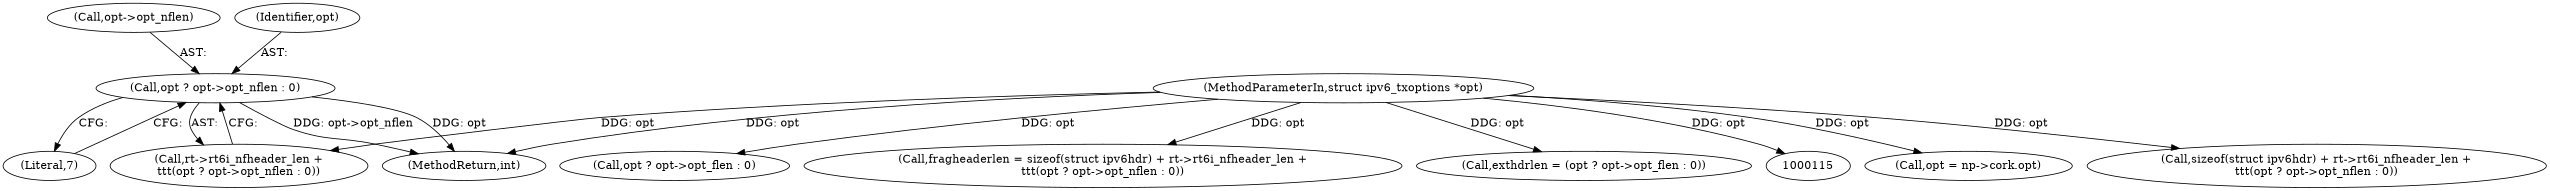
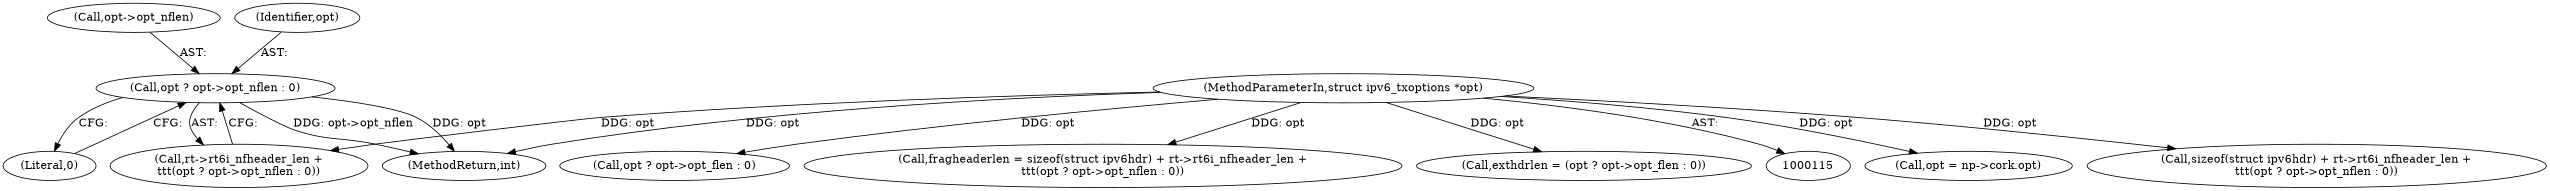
(1719, 123) -> (1707, 123)
(50, 166) -> (50, 166)
